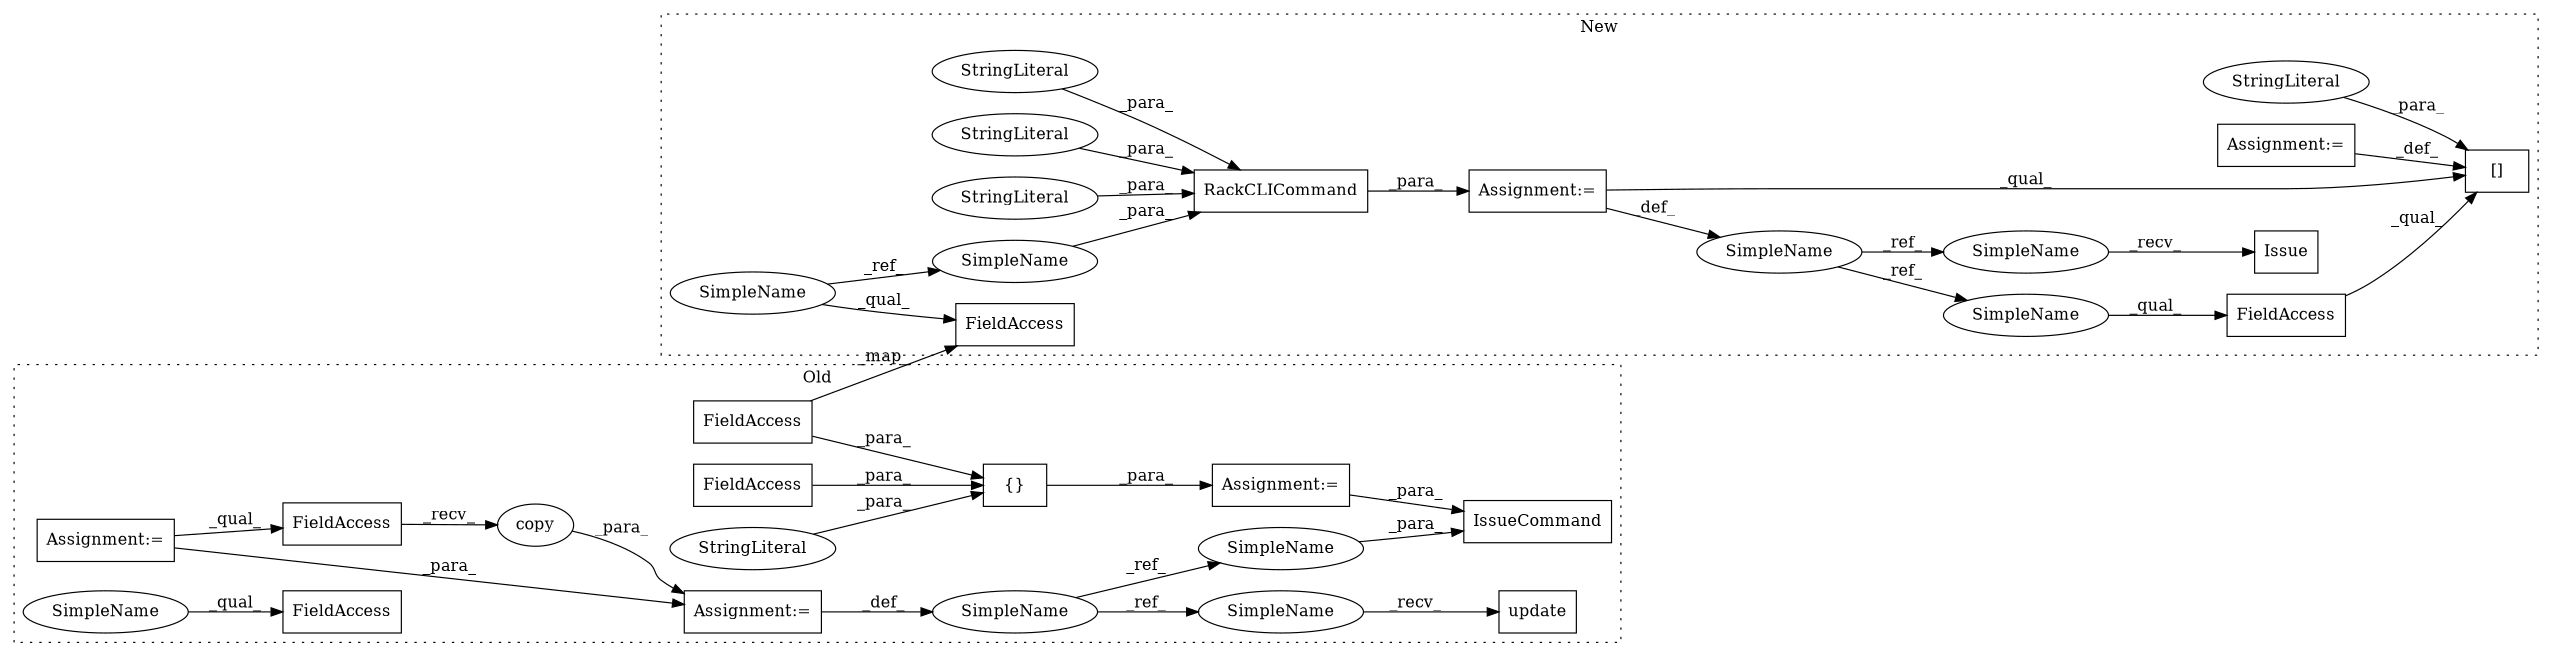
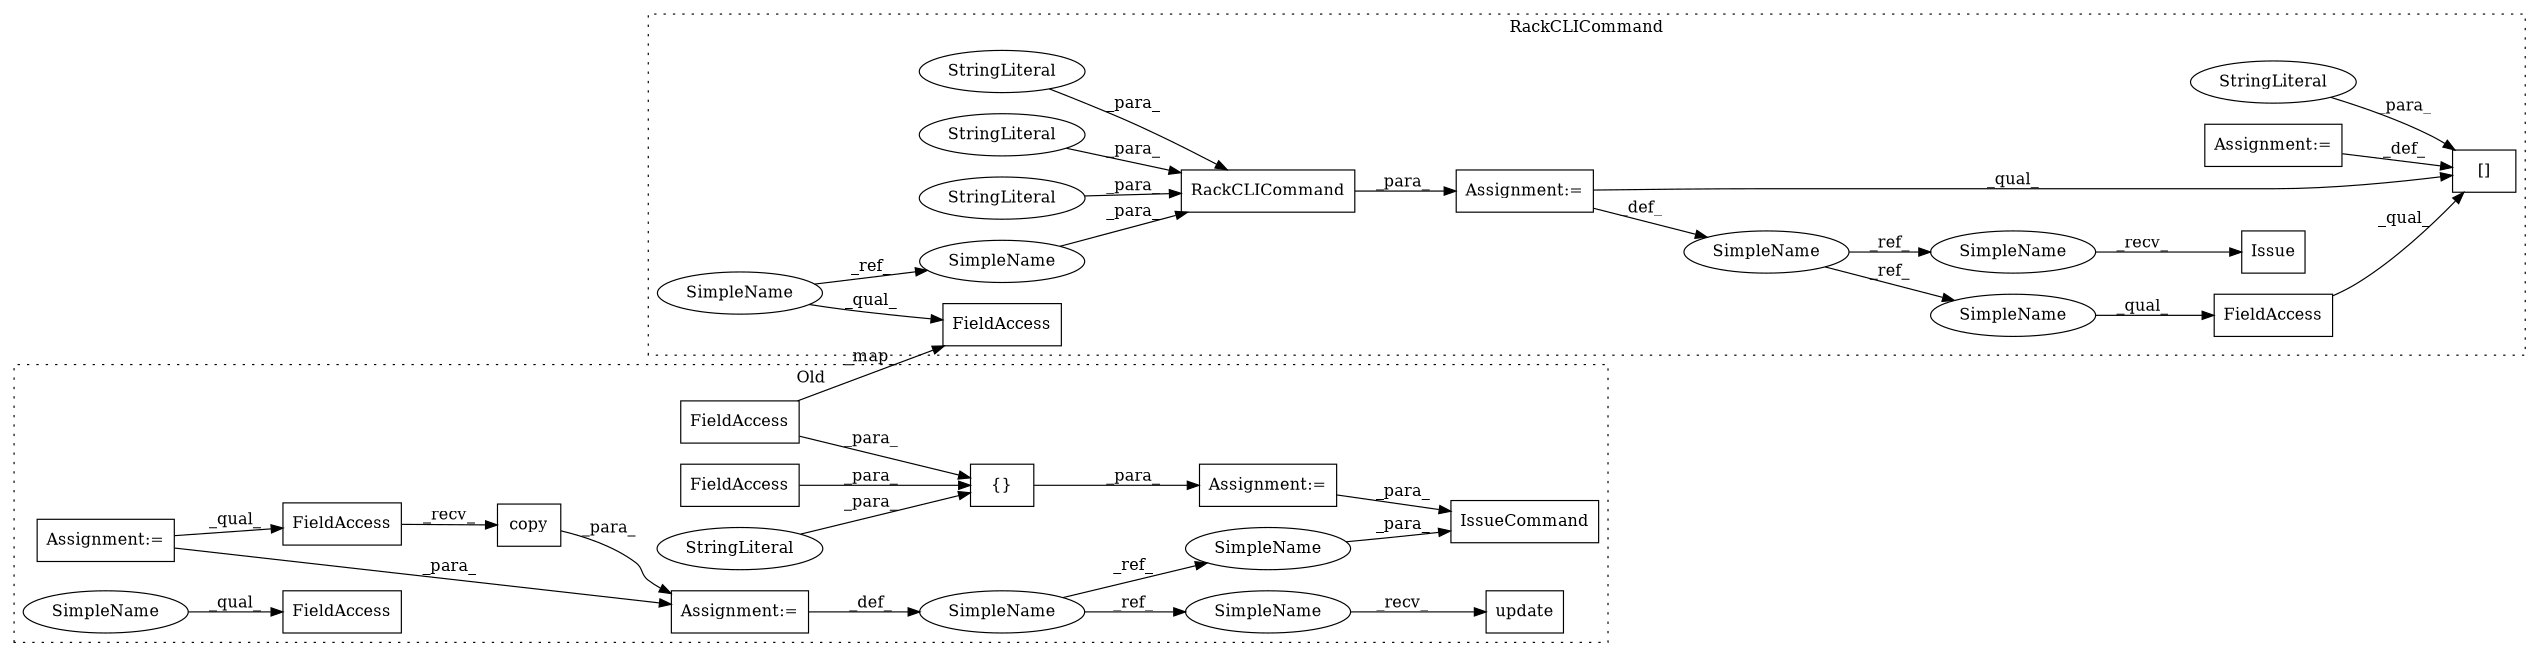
(1600, 28) -> (1587, 28)
(536, 525) -> (529, 525)
